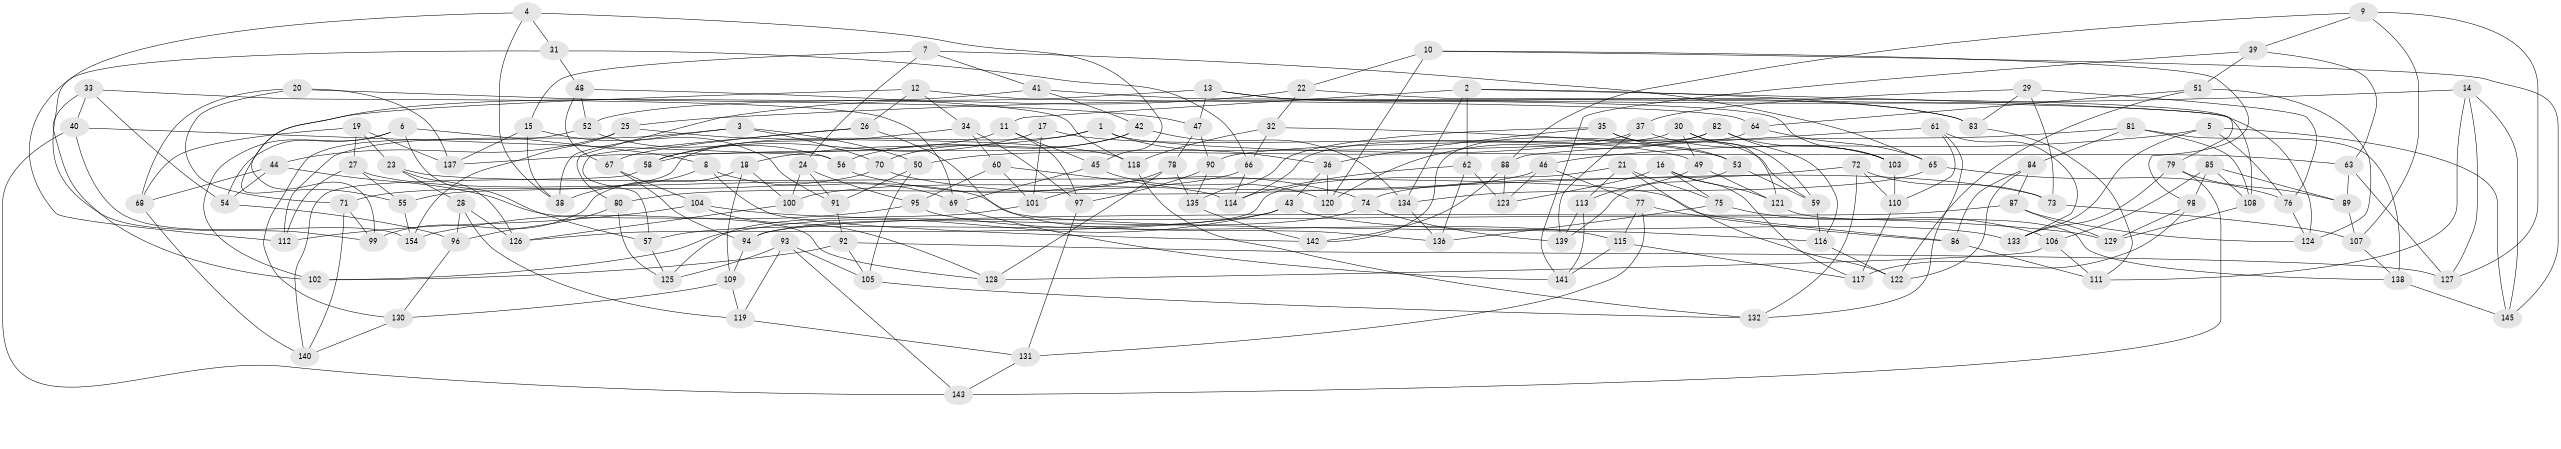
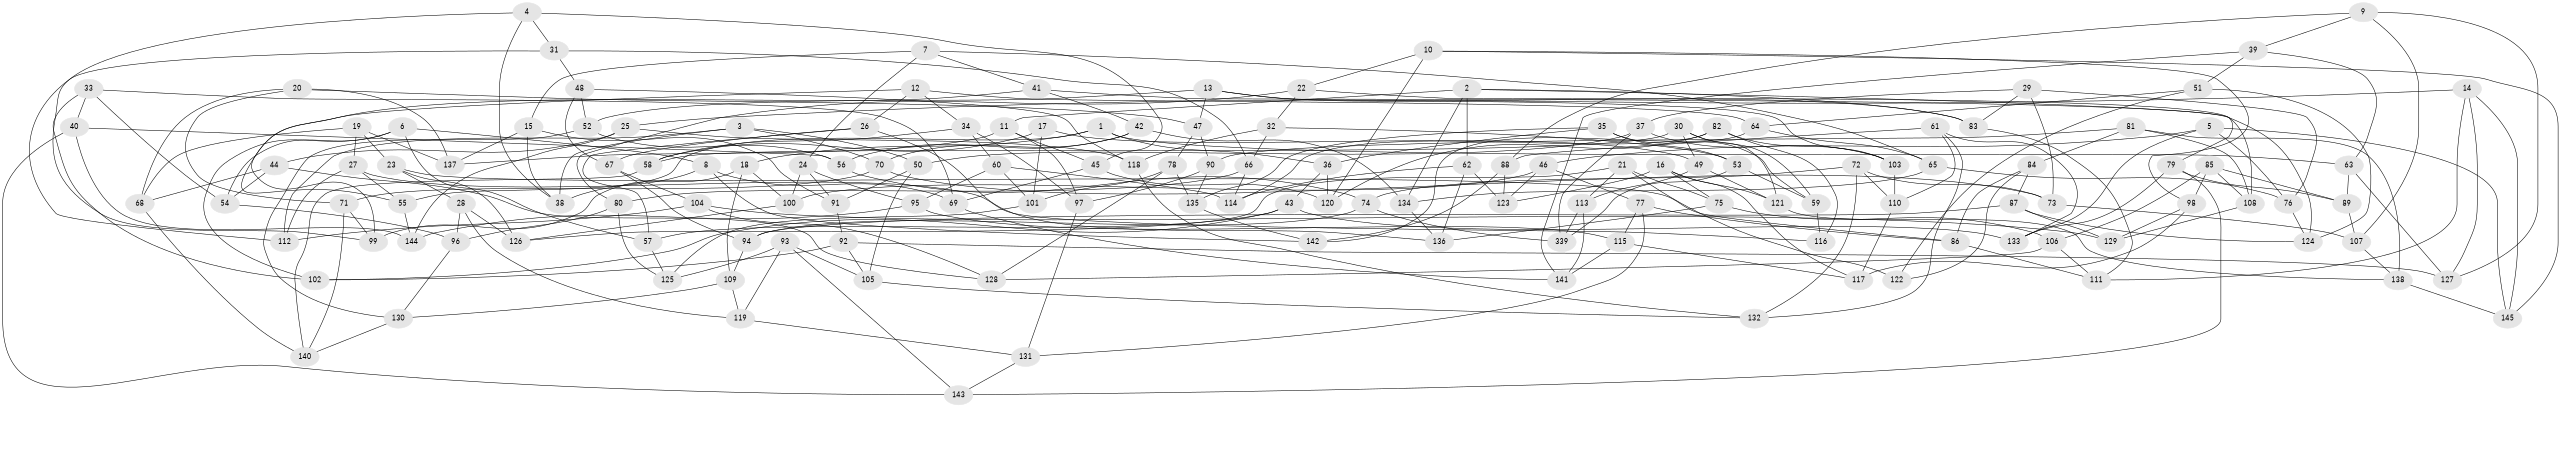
(412, 242) -> (412, 242)
(1562, 242) -> (1562, 242)
(1859, 261) -> none
